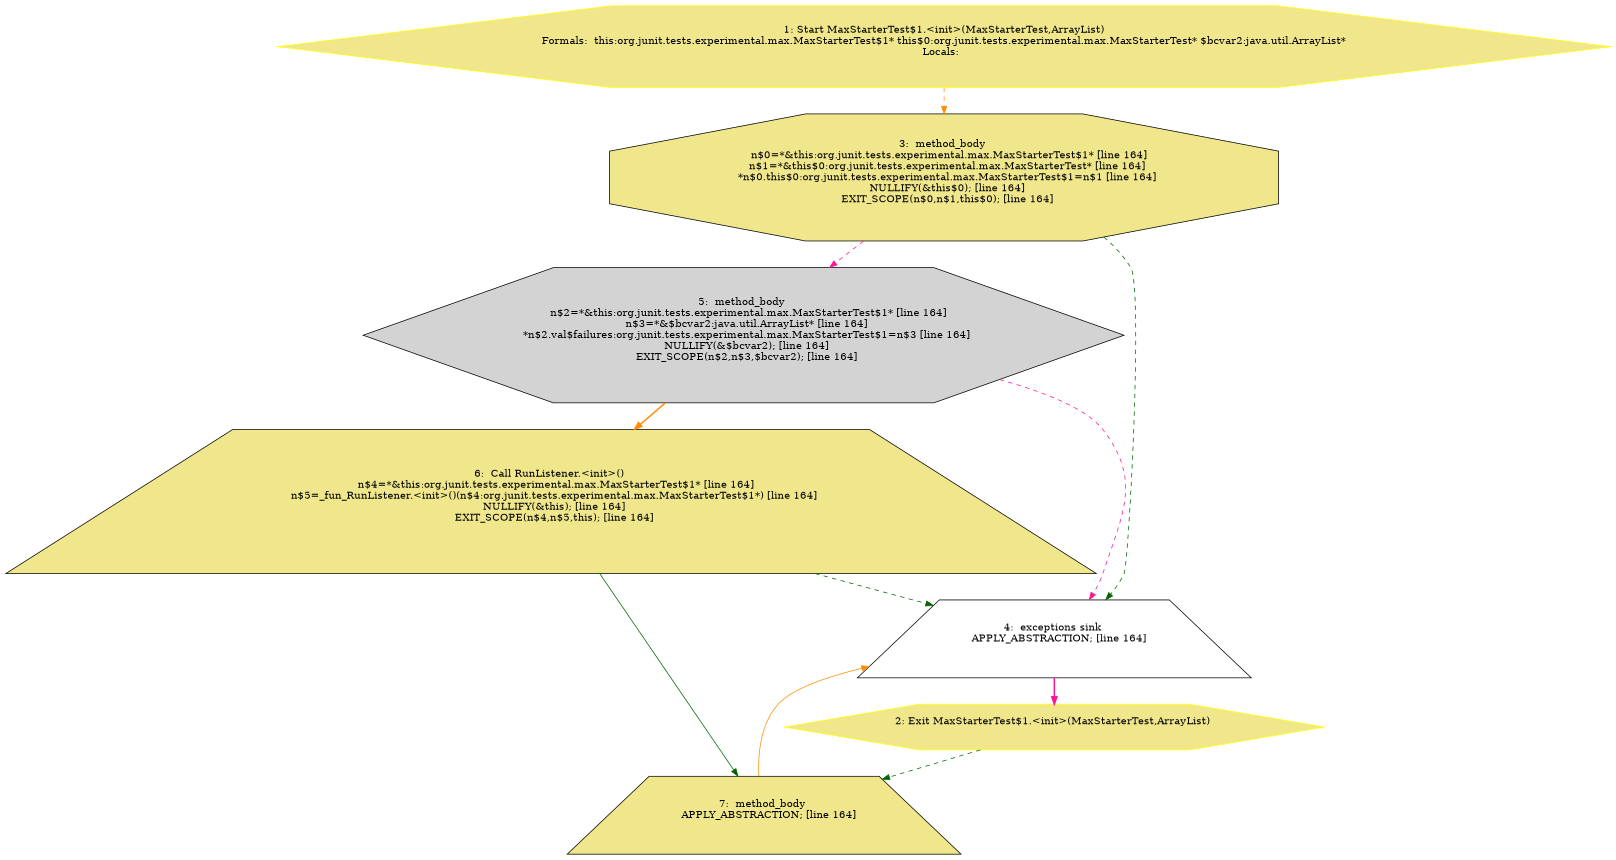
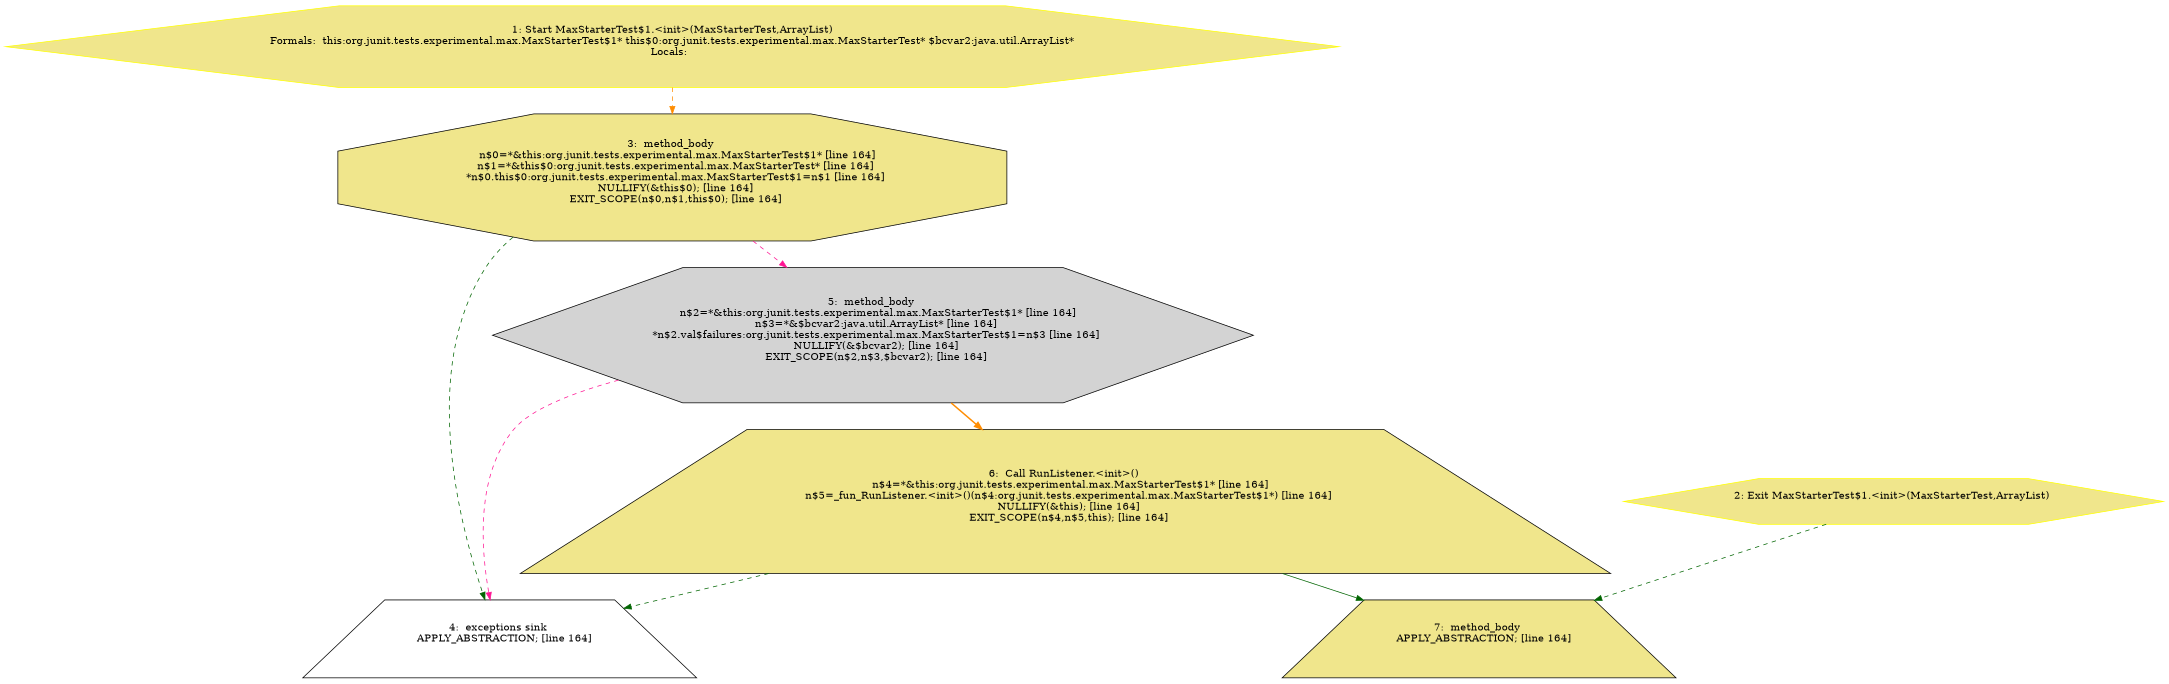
(1054, 687) -> none
(784, 699) -> none
